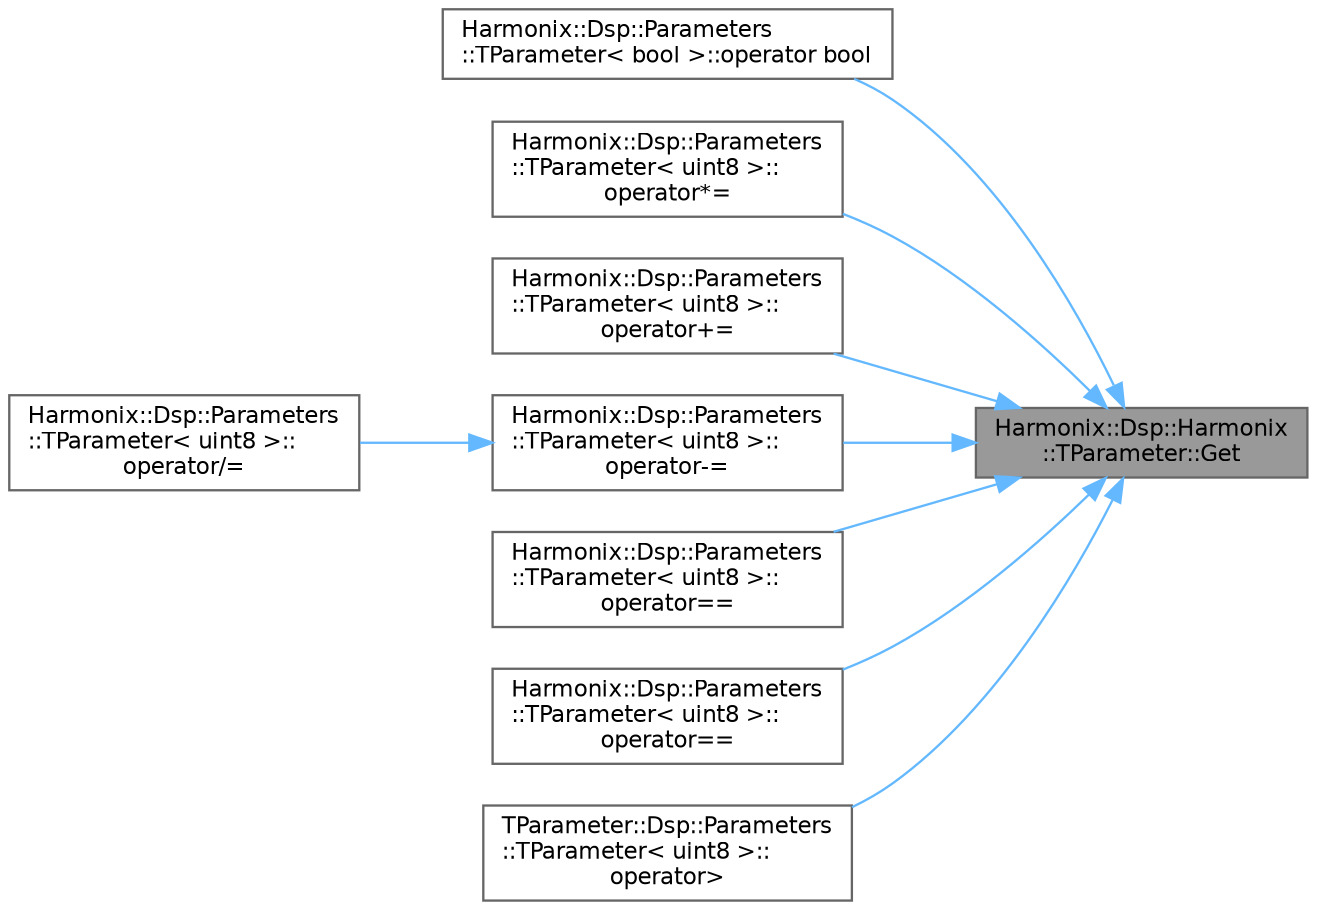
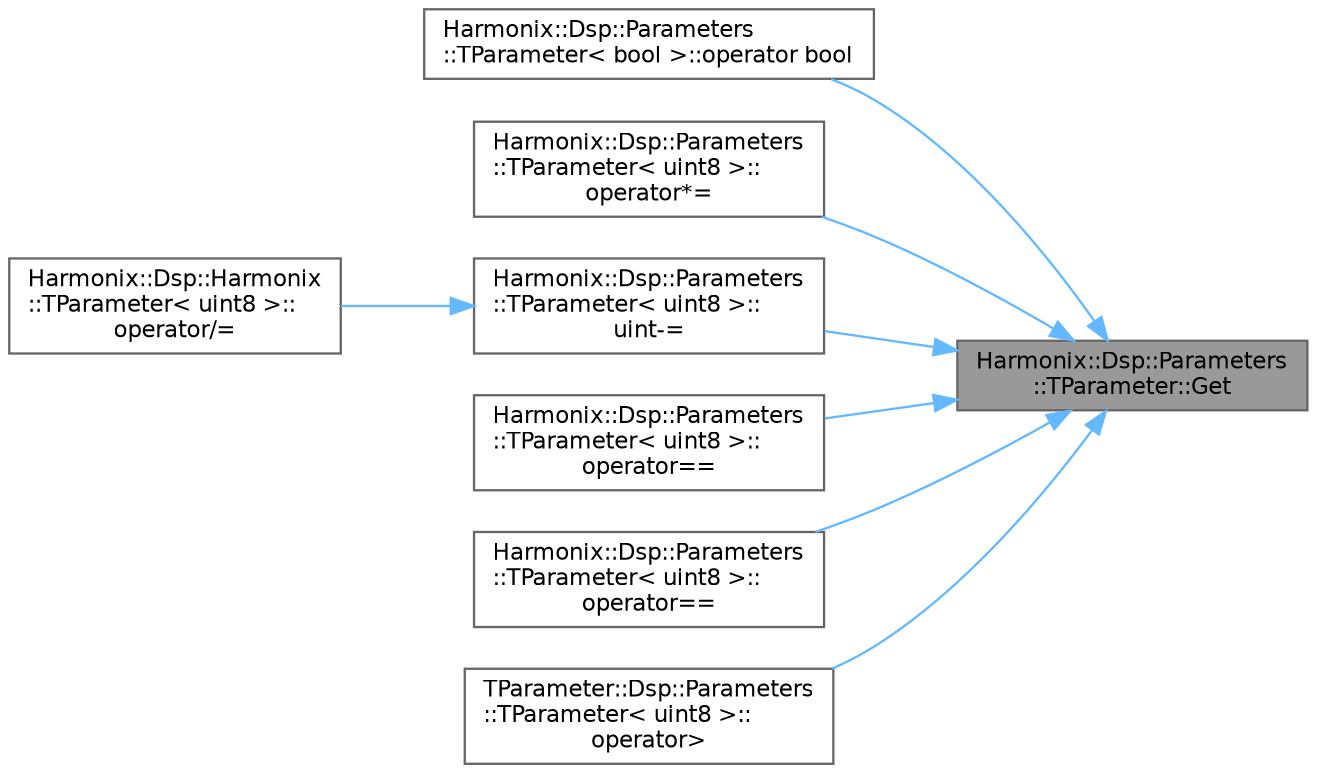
(668, 306) -> none
(184, 443) -> (175, 306)
(668, 443) -> (649, 306)
(1142, 443) -> (1132, 376)
